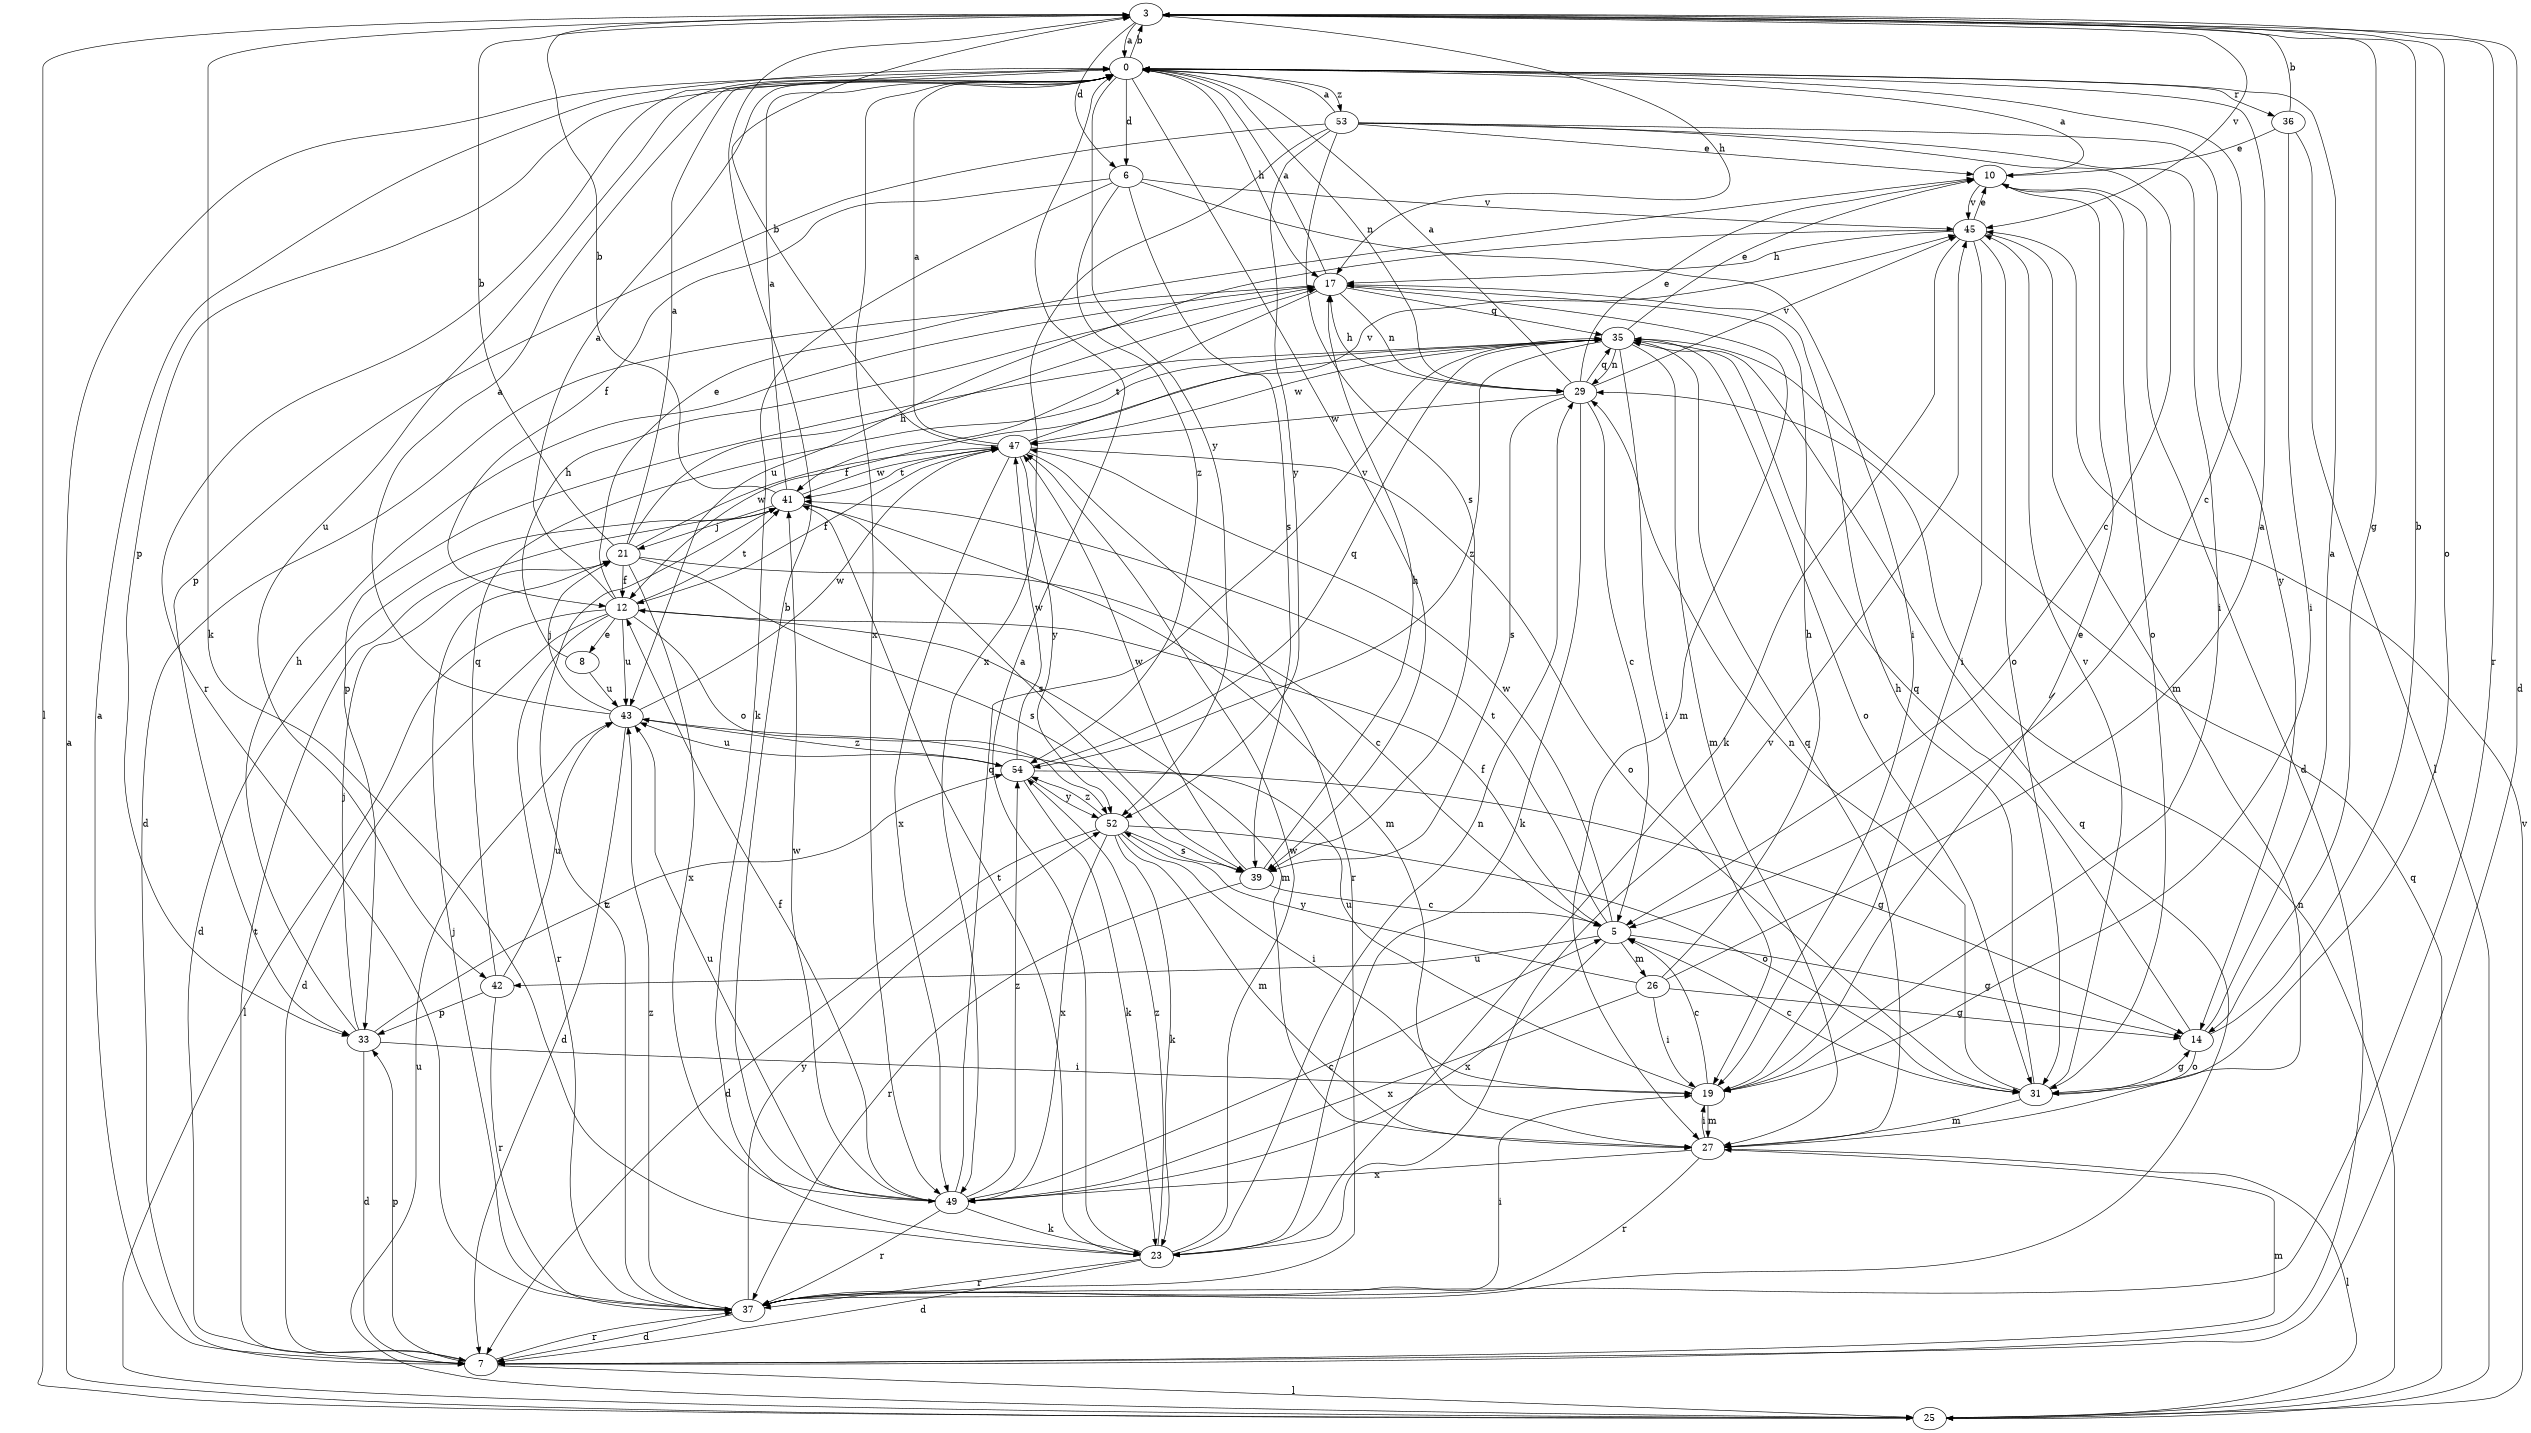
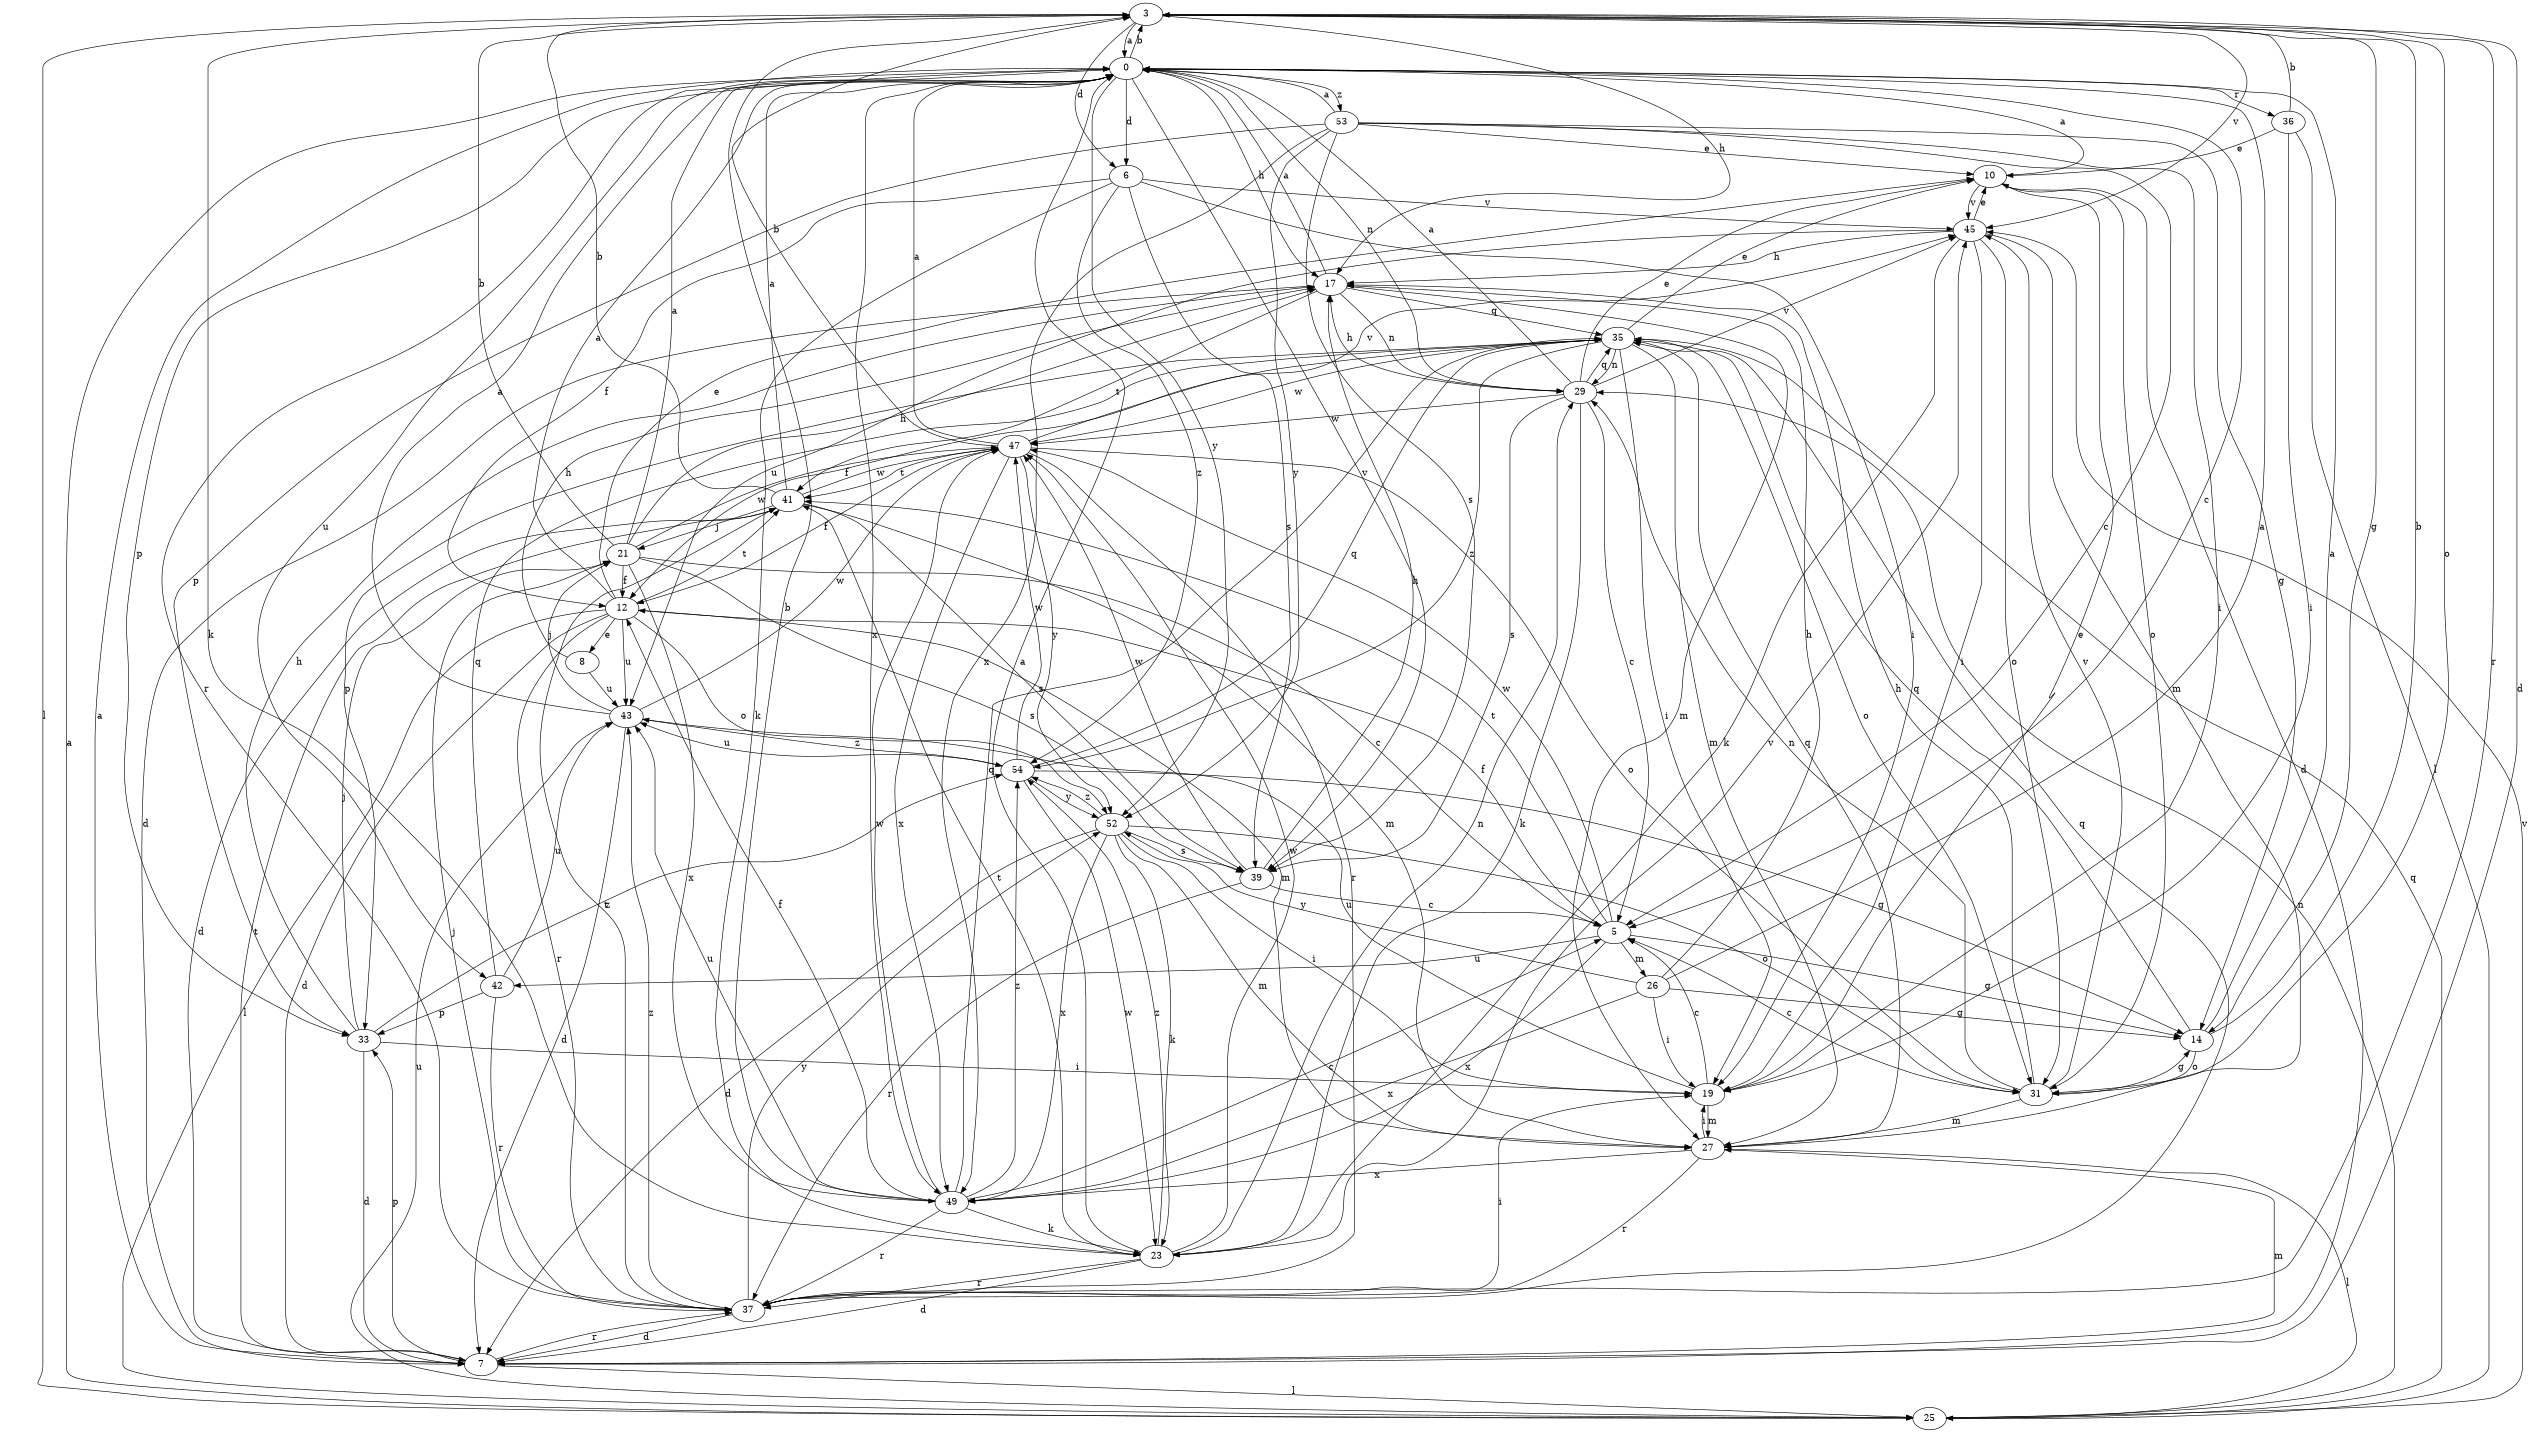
(2282, 581) -> (2282, 581)
(792, 891) -> (875, 810)
(1128, 1014) -> (1128, 1014)
